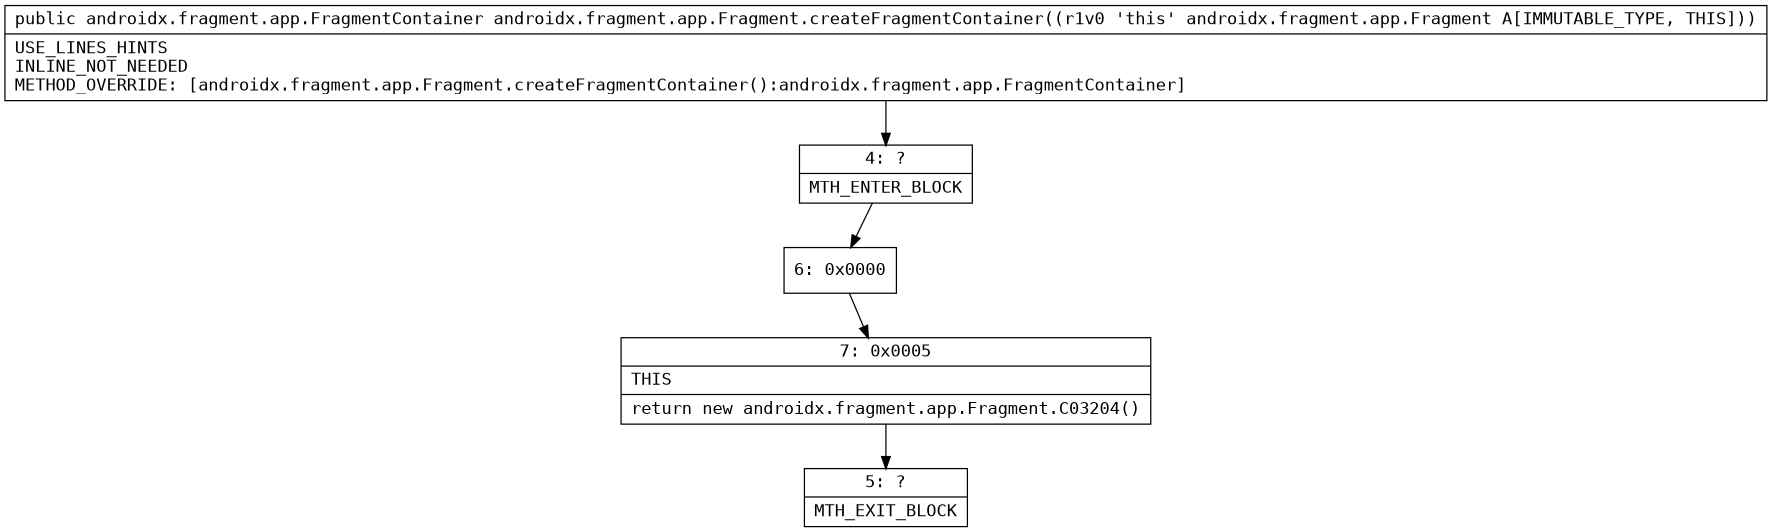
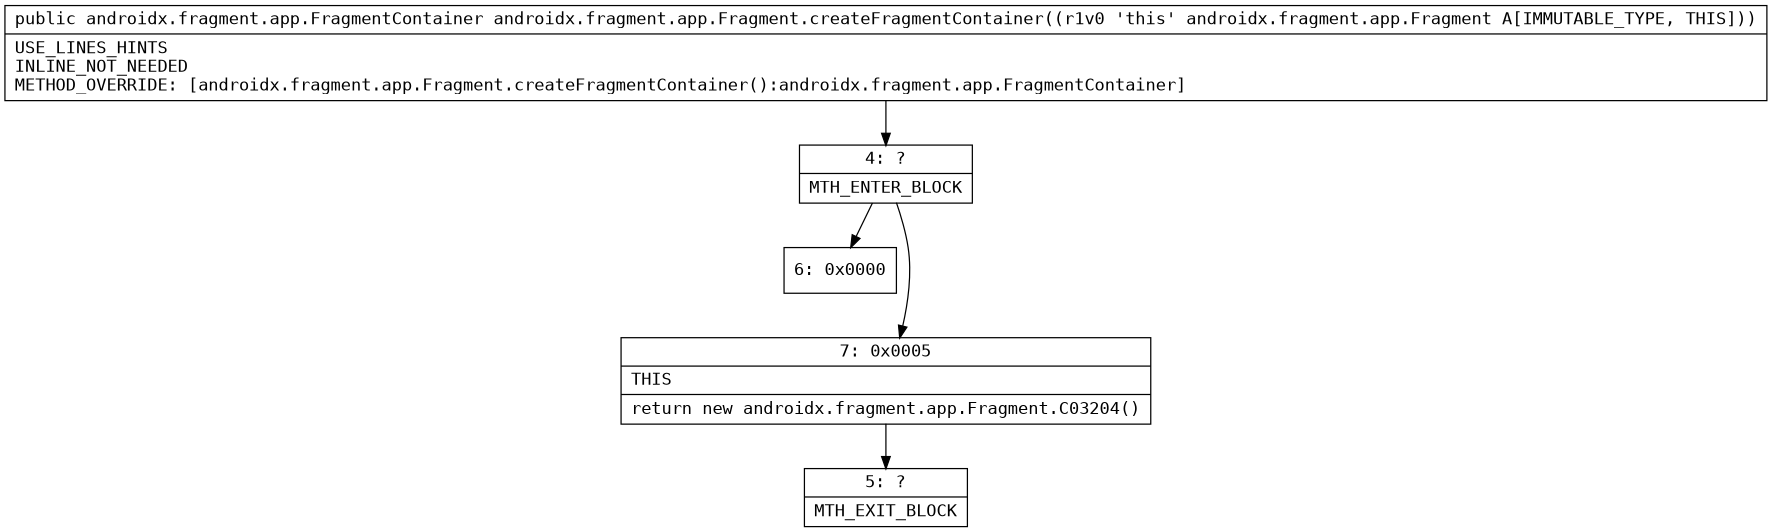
(856, 310) -> (910, 264)
